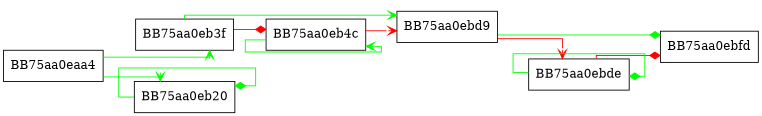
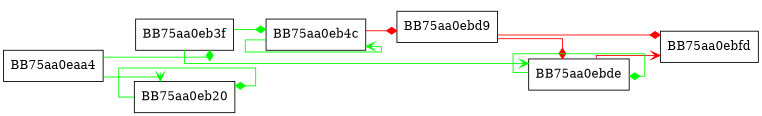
(285, 15) -> (346, 63)
(245, 29) -> (245, 29)
(376, 31) -> (376, 31)
(574, 35) -> (574, 35)
(535, 39) -> (535, 39)
(622, 55) -> (622, 55)
(157, 57) -> (157, 57)
